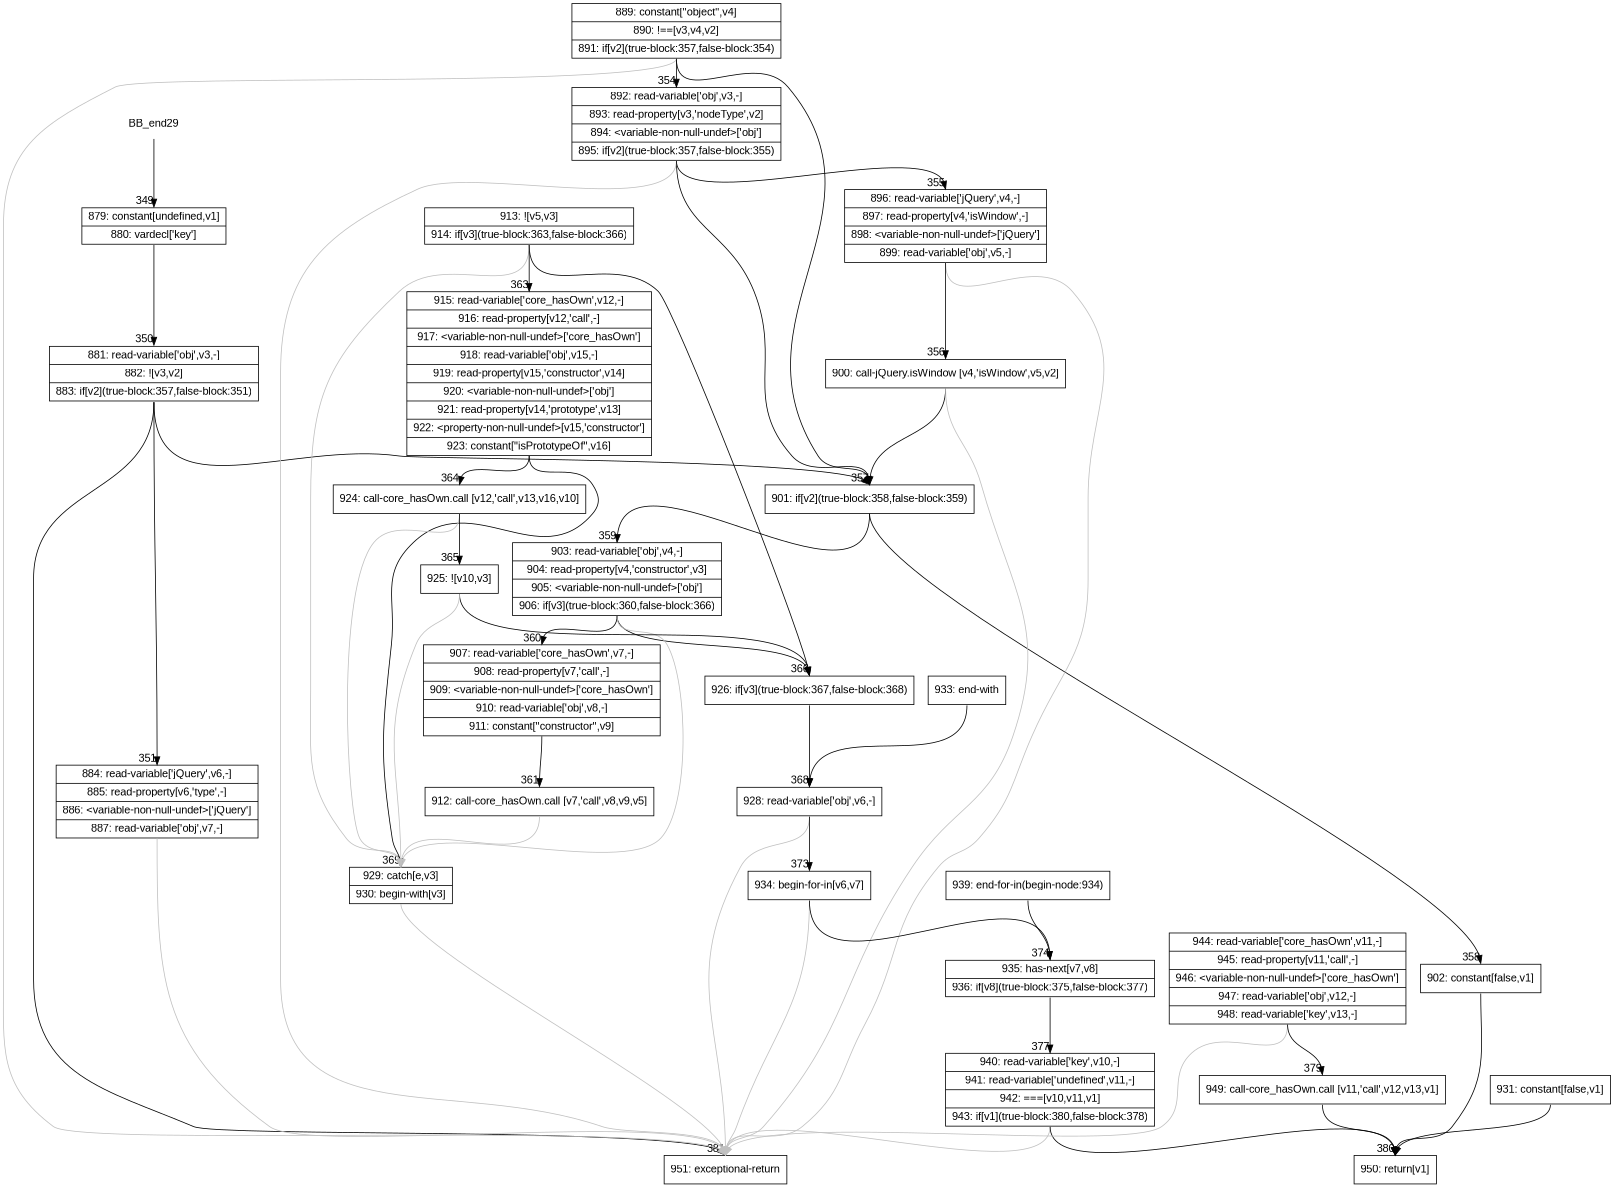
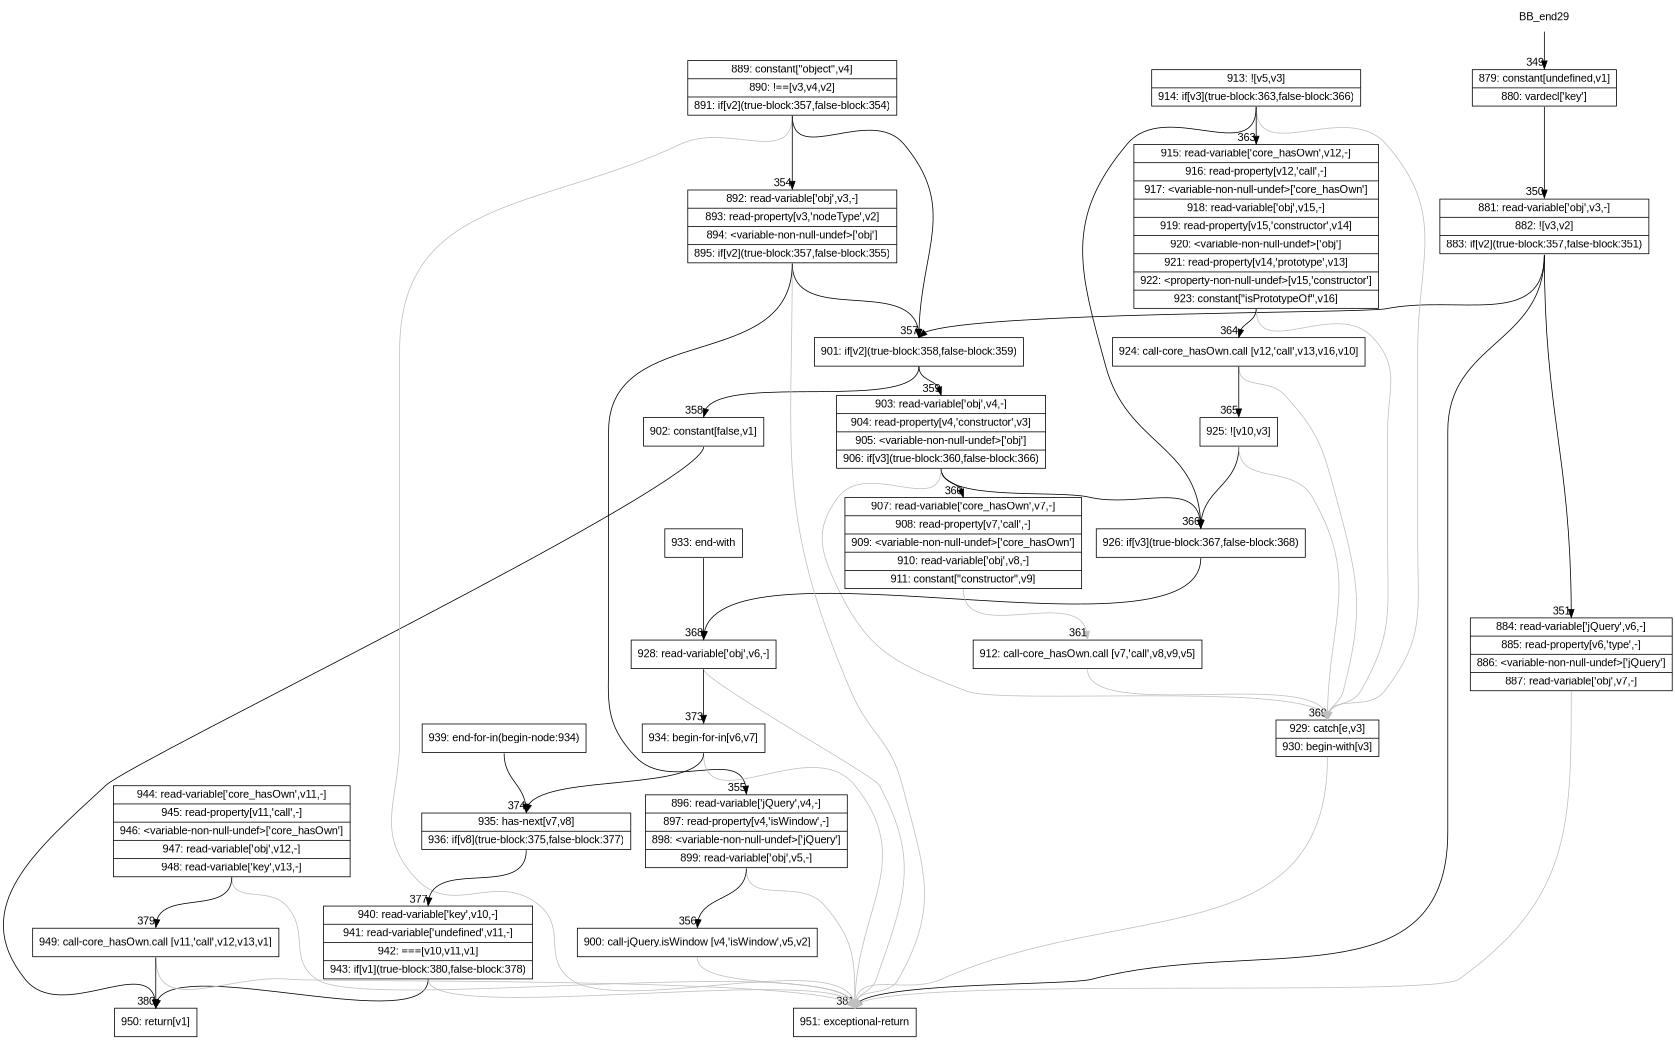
(911, 435) -> none
(405, 552) -> (1388, 466)
(541, 757) -> (1021, 614)
none -> (493, 982)
(1550, 1090) -> none
